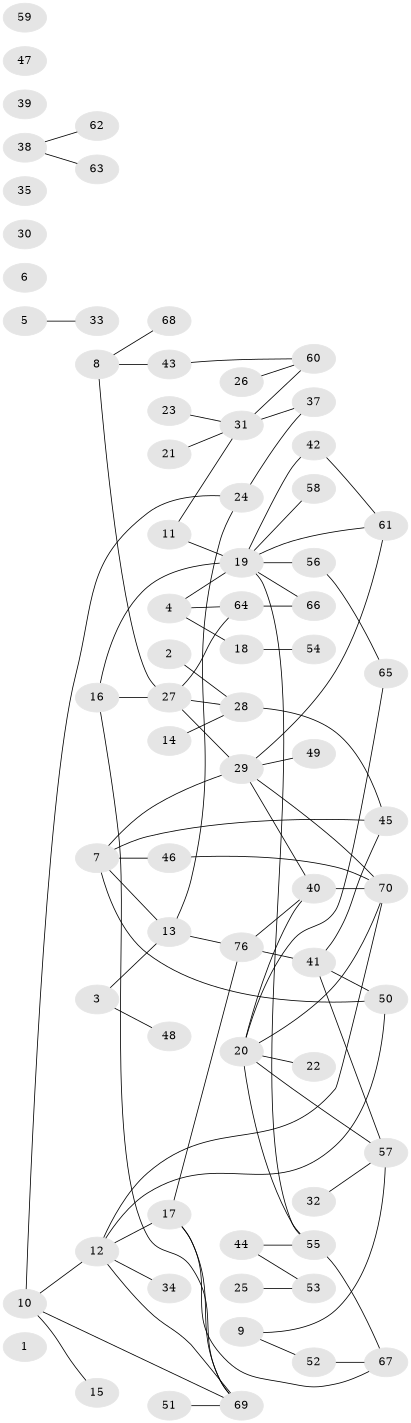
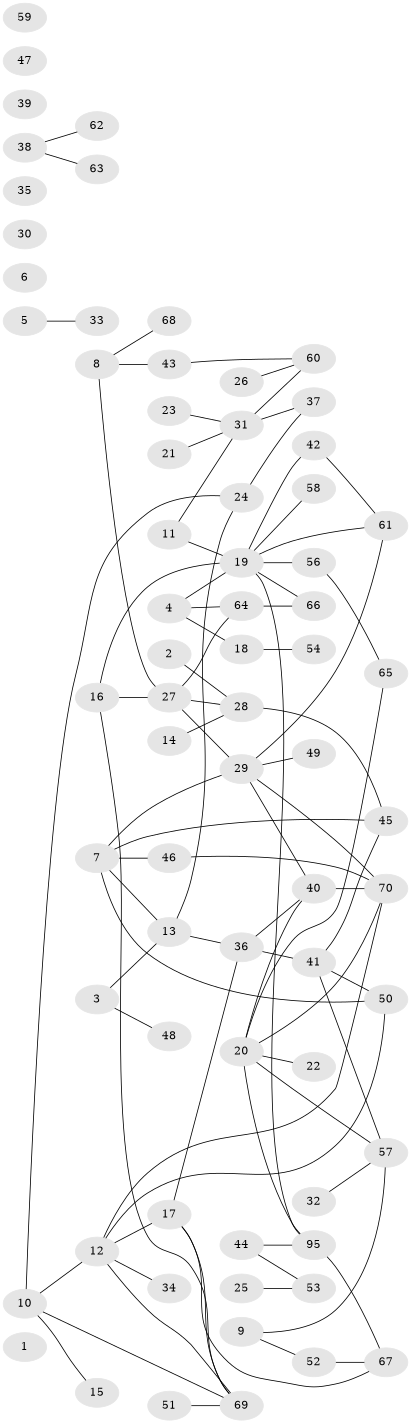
(242, 947) -> (242, 947)
(314, 1245) -> (314, 1245)
